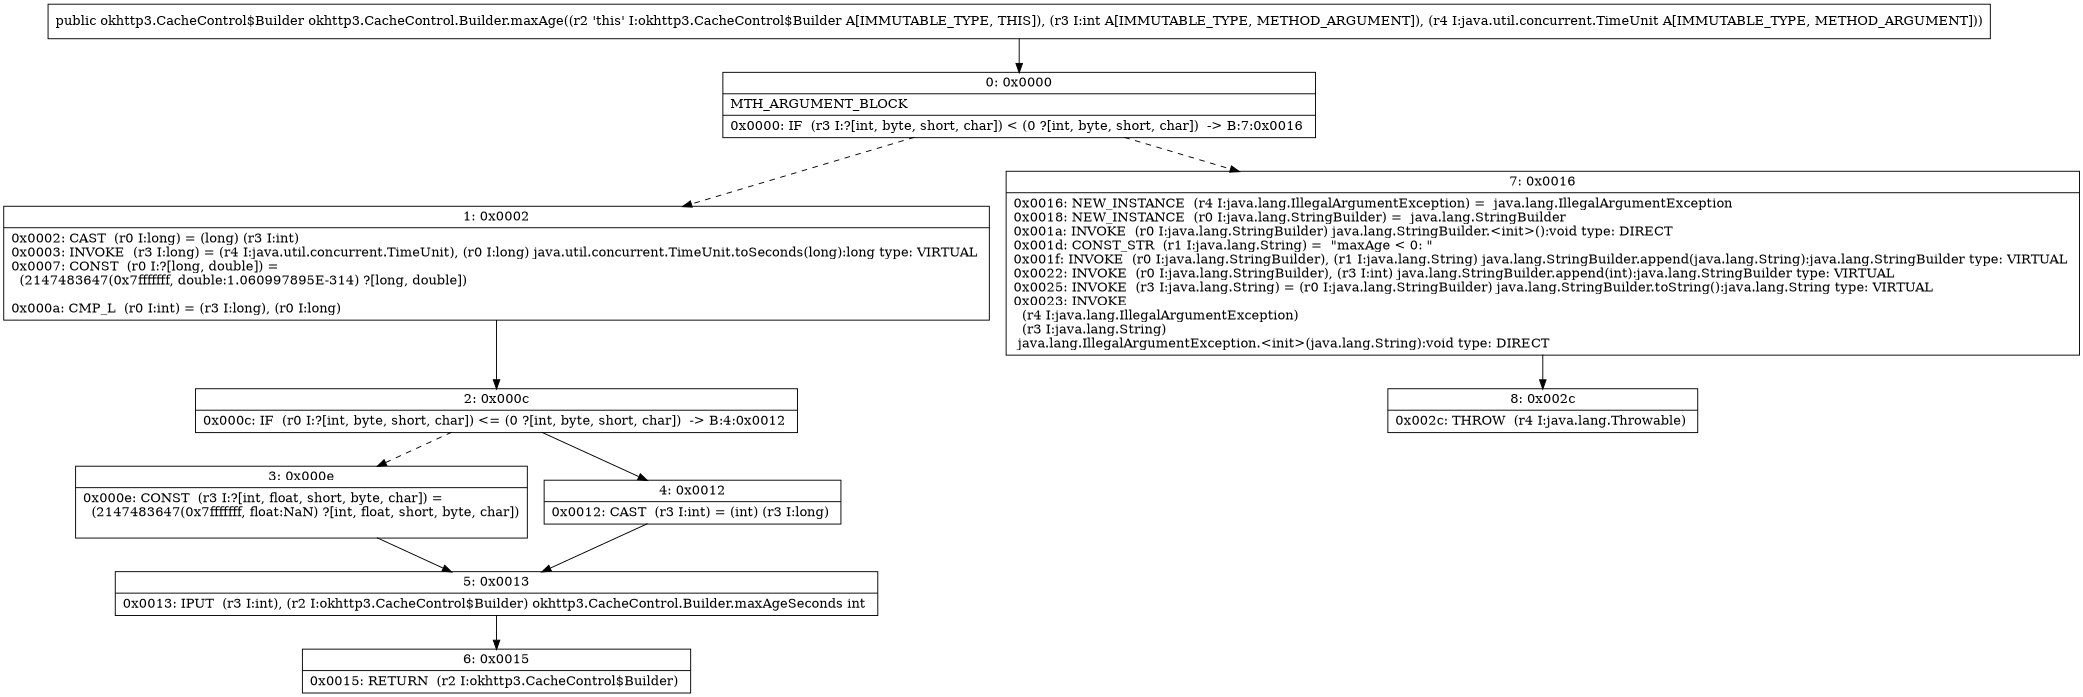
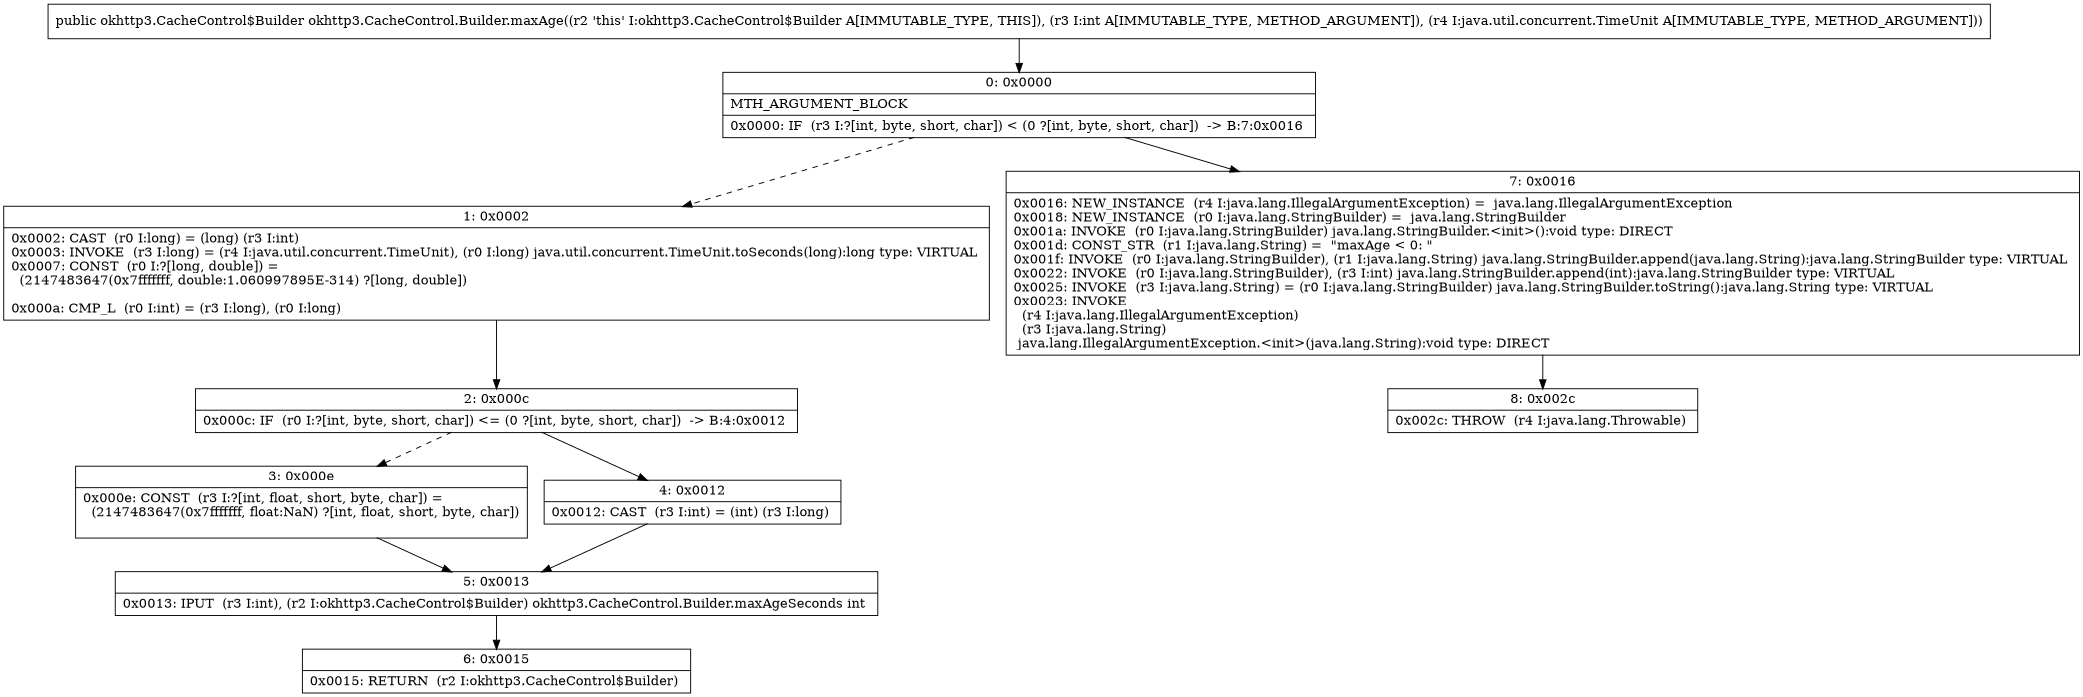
(1177, 153) -> (1177, 153)
